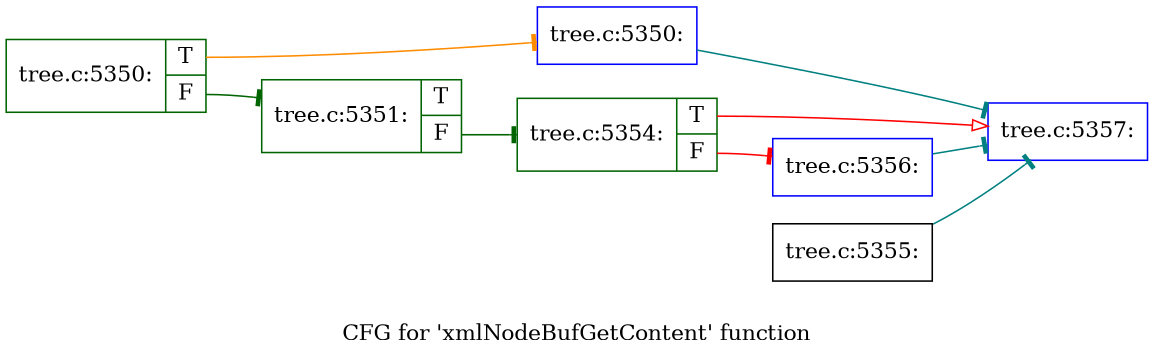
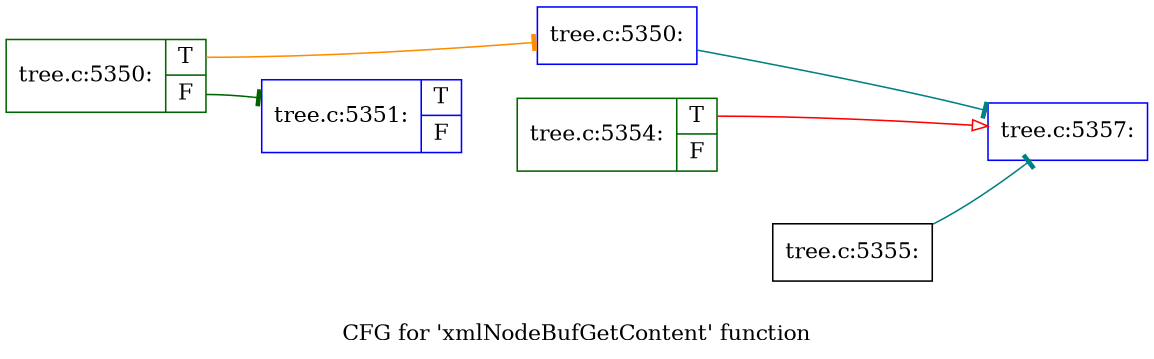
(362, 116) -> (362, 116)
(485, 135) -> none
(853, 167) -> none
